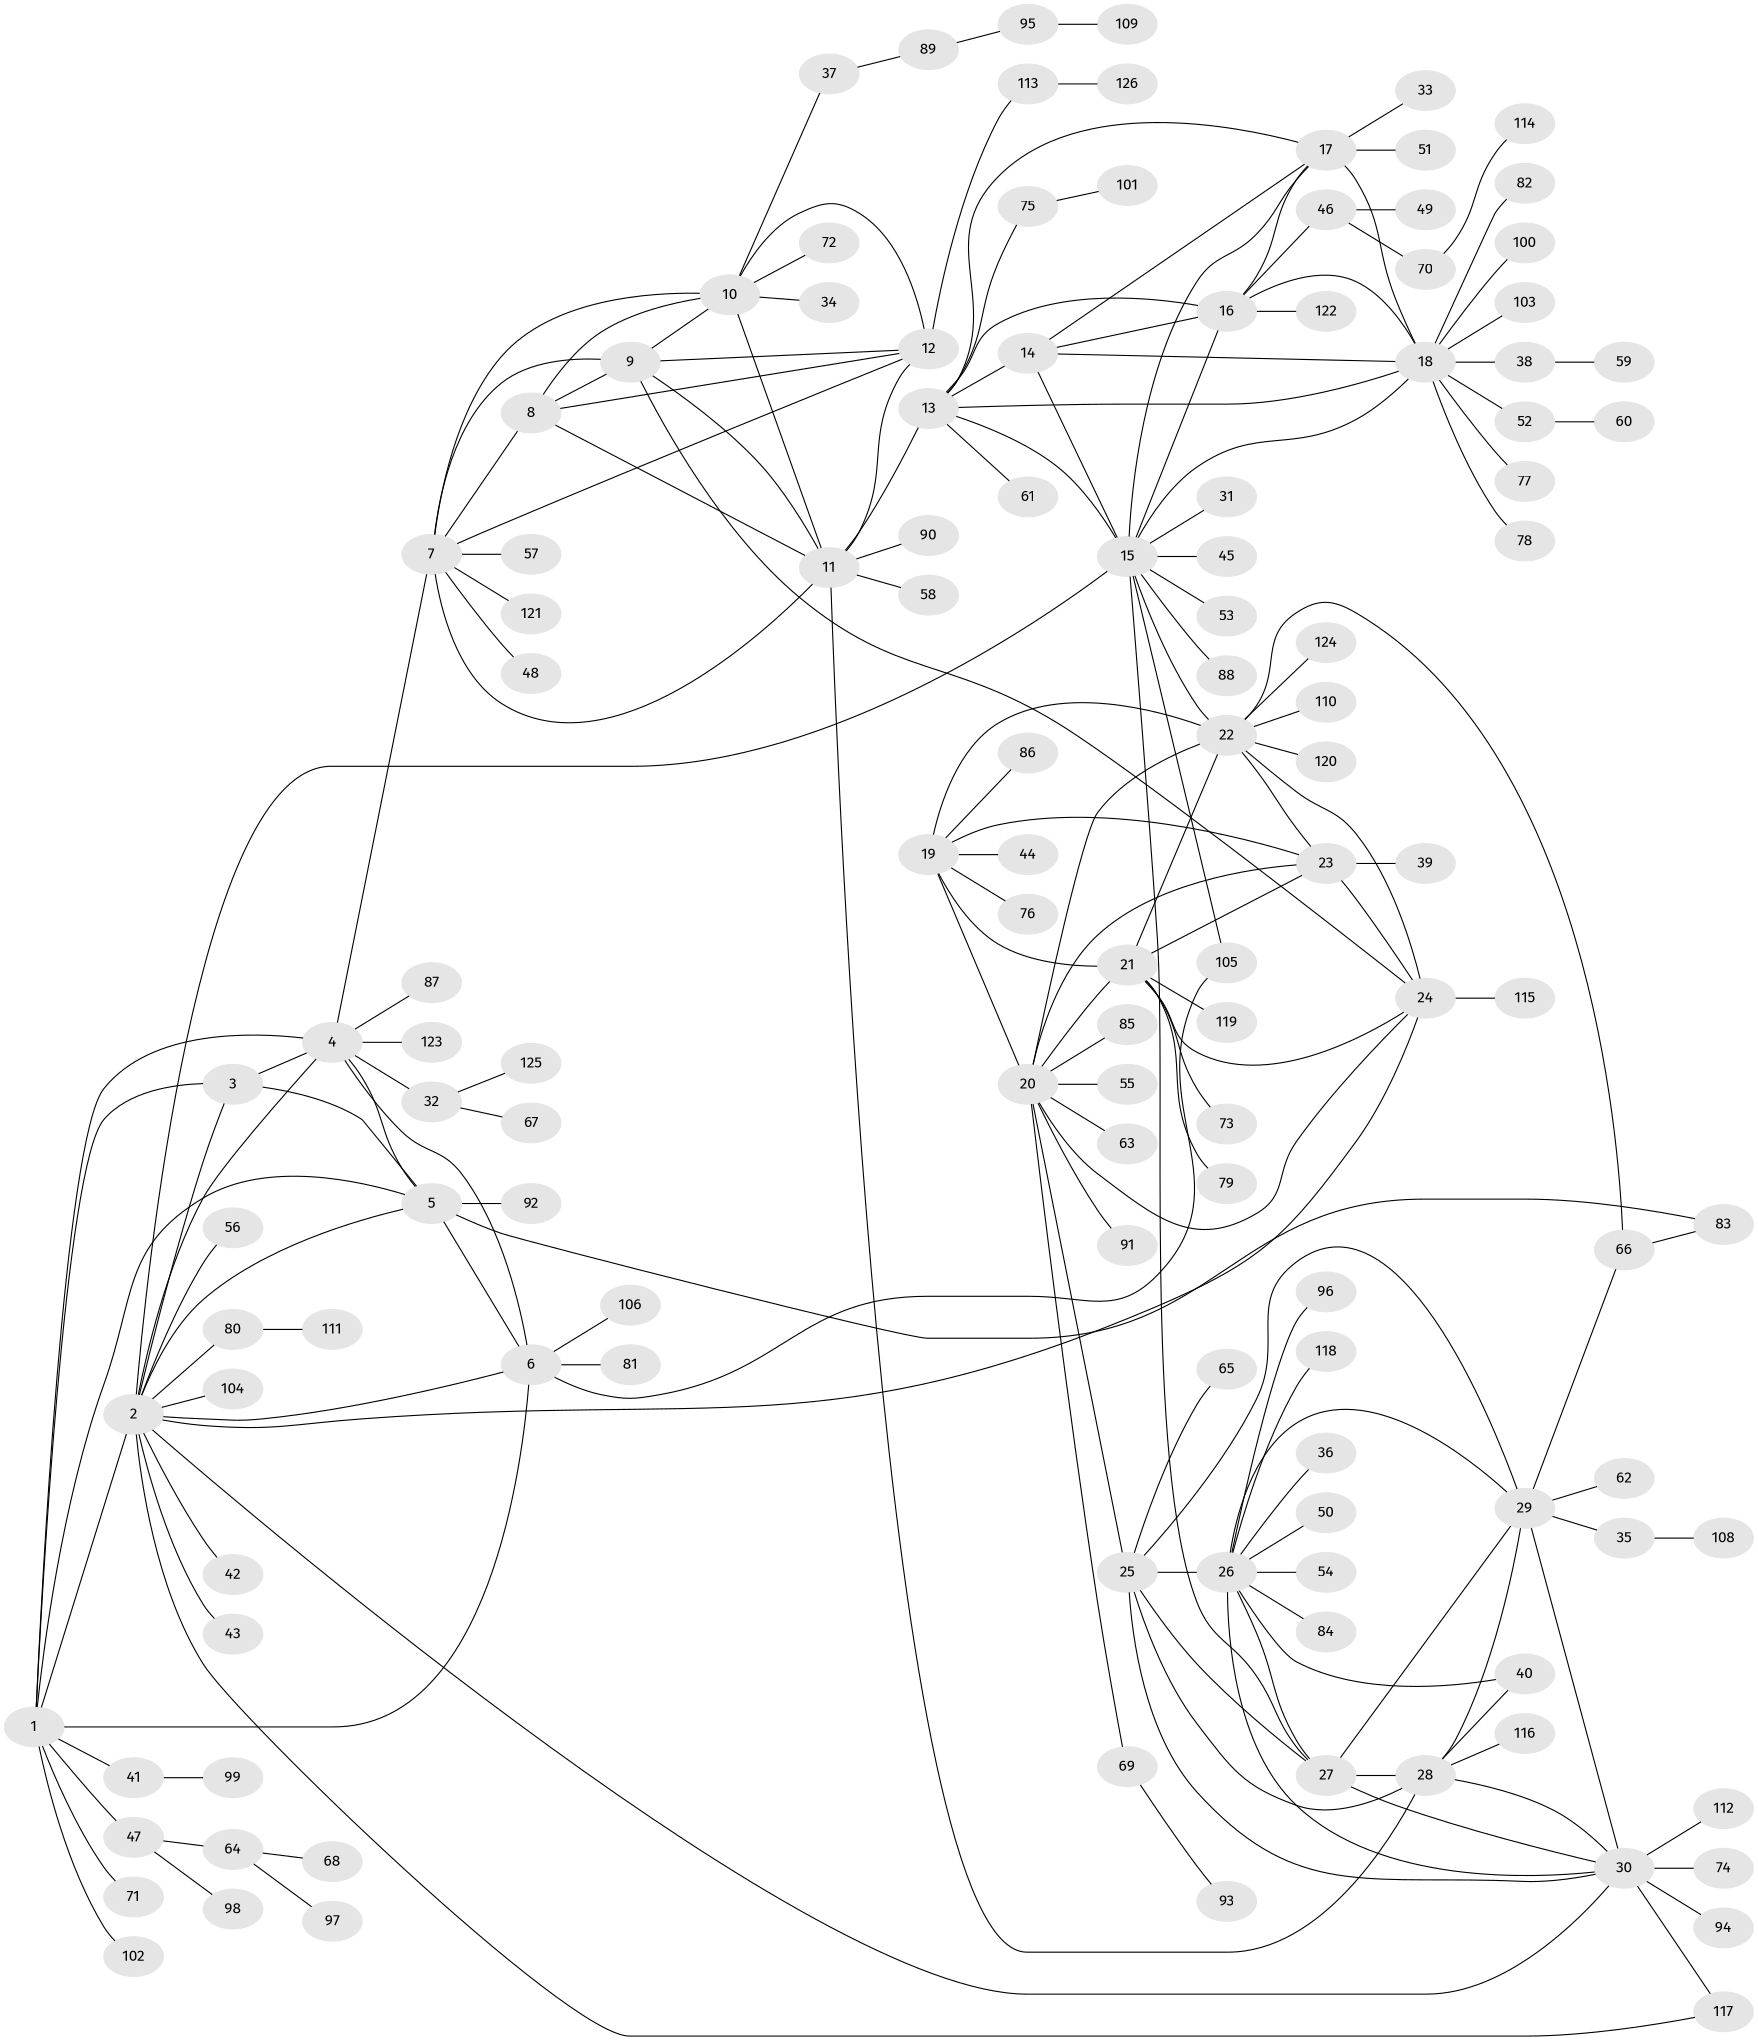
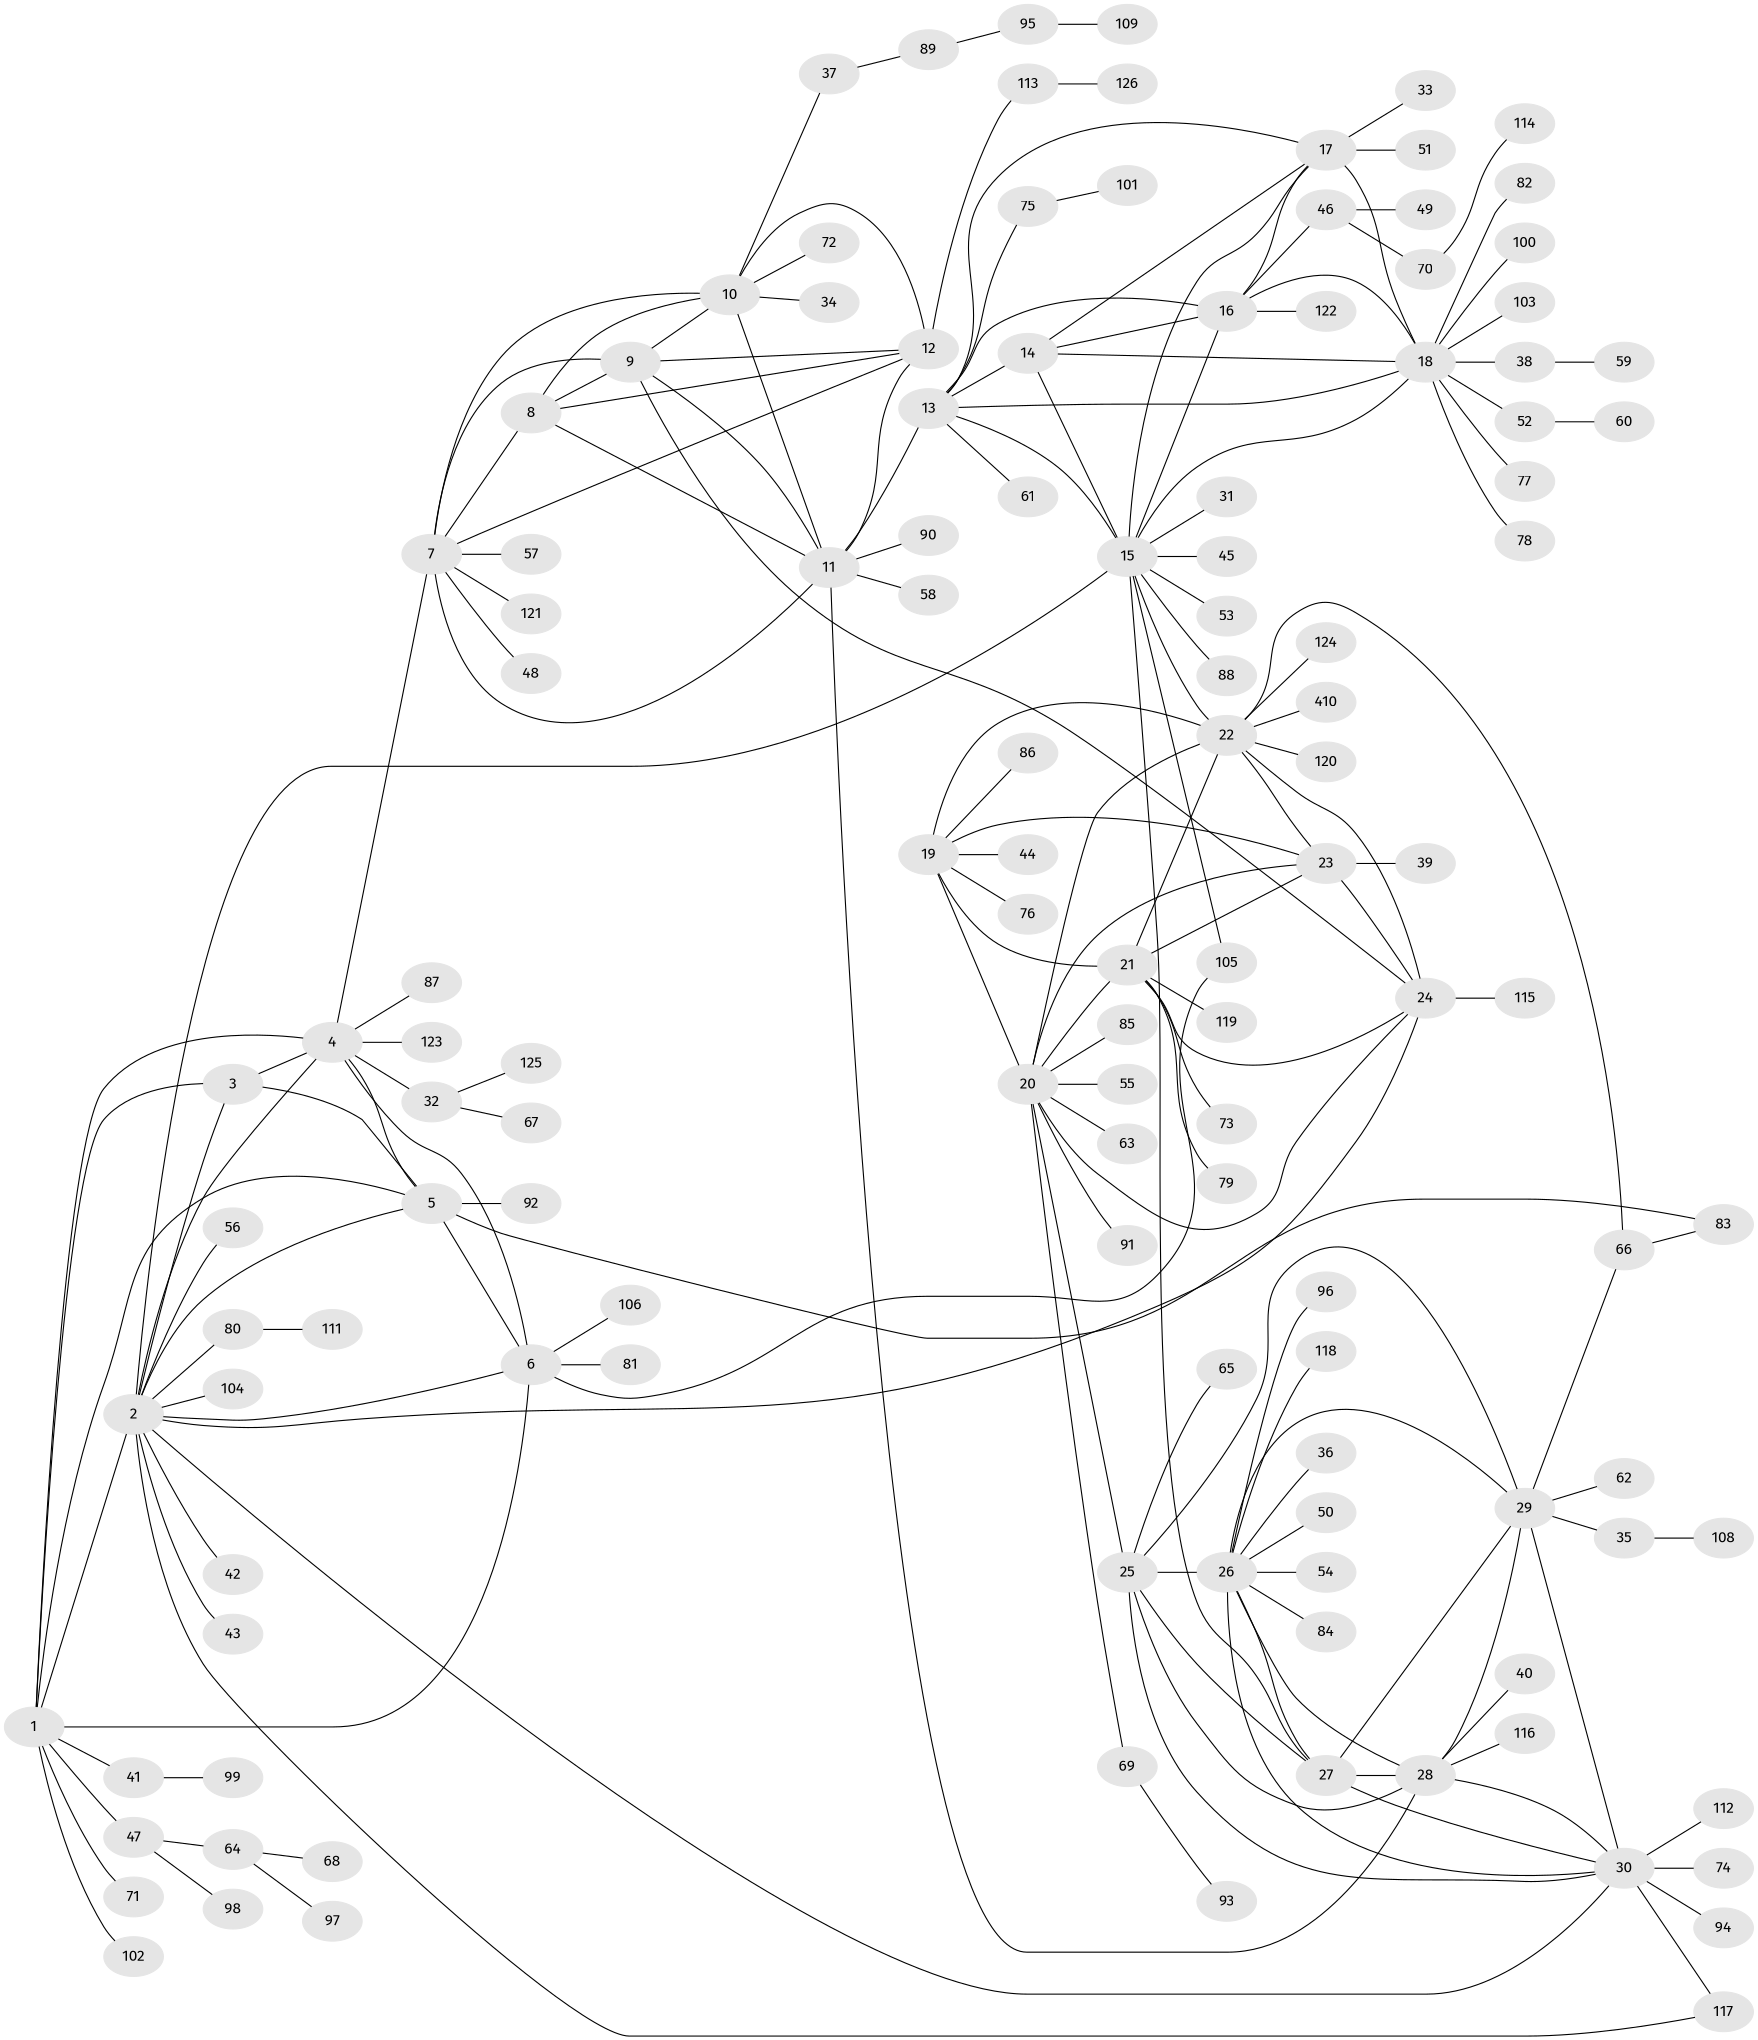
(1326, 702) -> (1326, 702)
(1349, 1680) -> (1297, 1699)
